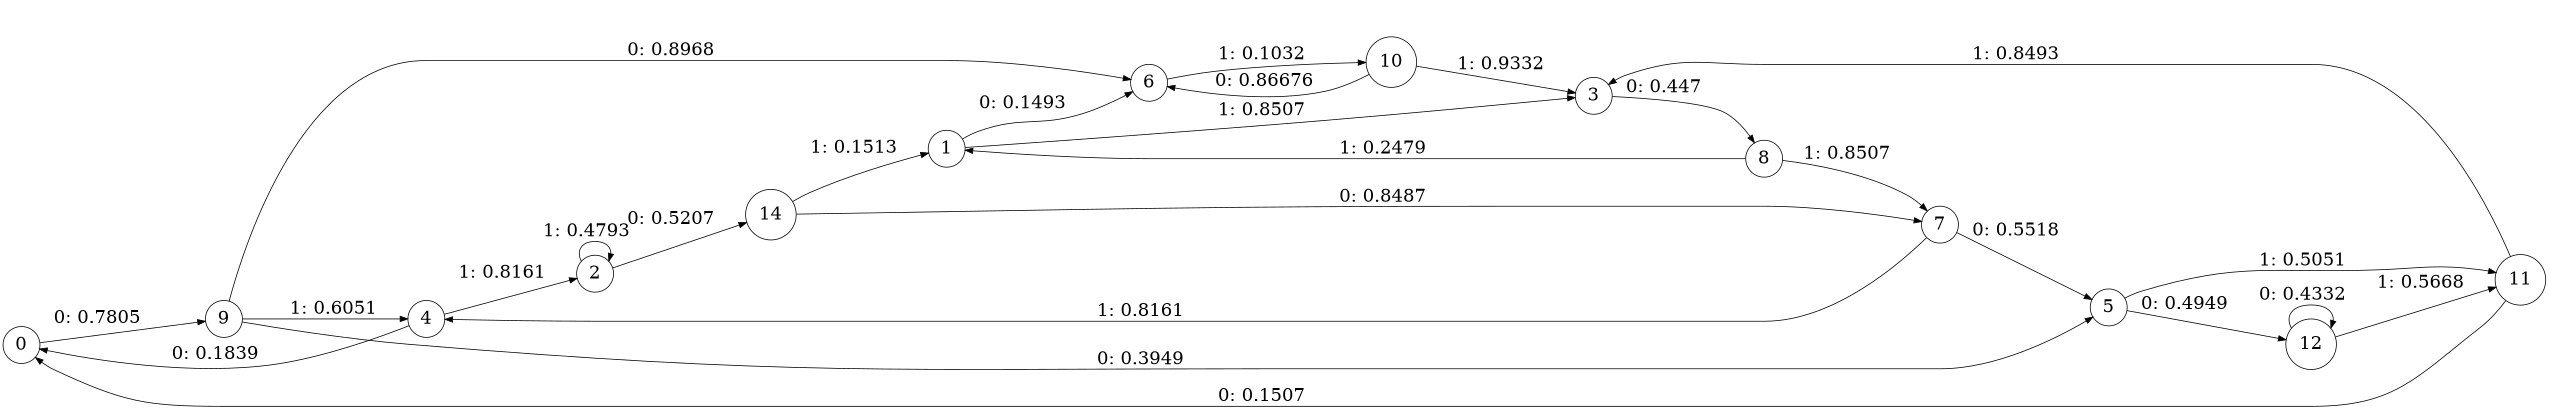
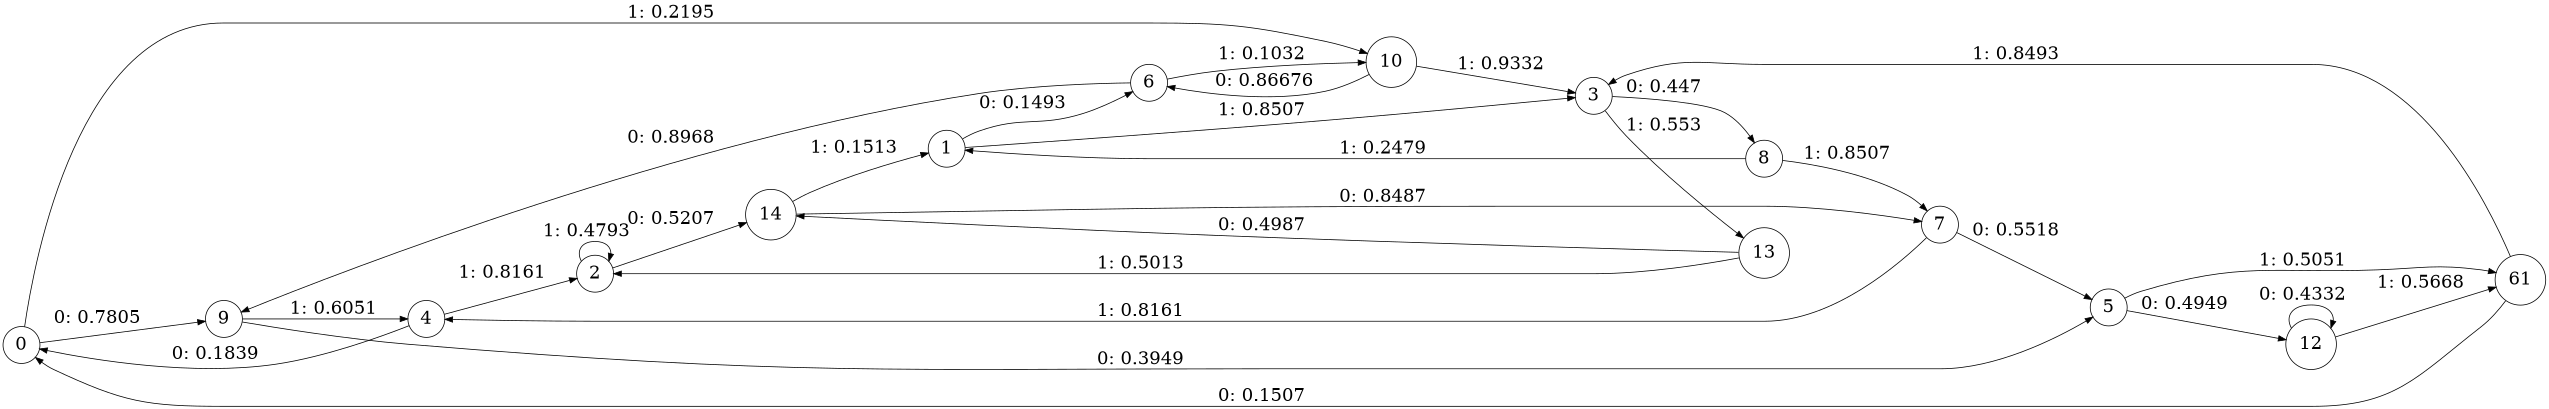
none -> (597, 23)
(609, 61) -> (681, 161)
none -> (1764, 253)
(2520, 280) -> (2520, 280)
